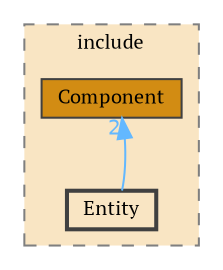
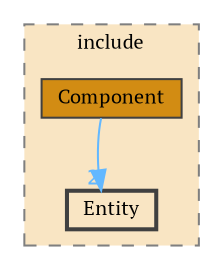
(125, 165) -> (98, 144)
